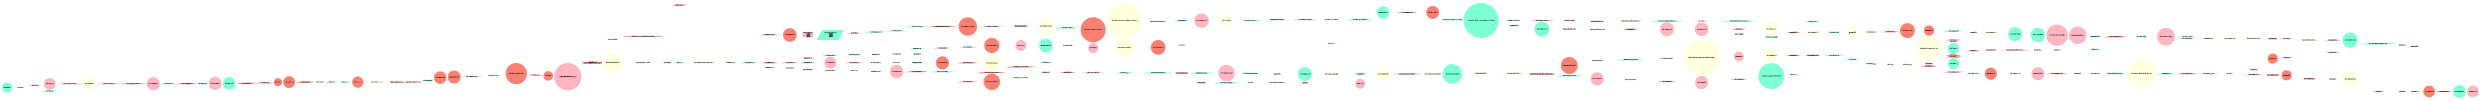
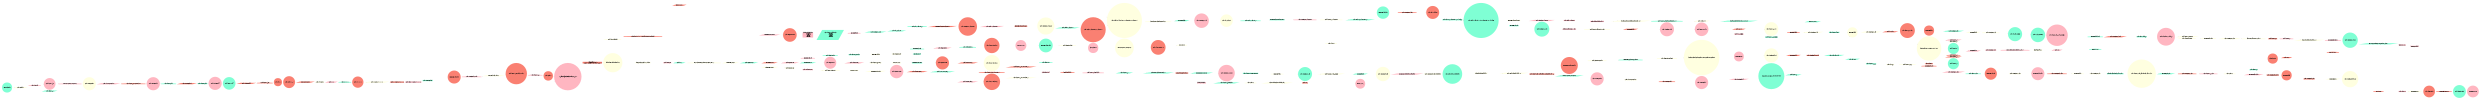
(2078, 35) -> none
(2187, 38) -> (2187, 38)
(1793, 75) -> (1793, 75)
(440, 78) -> none
